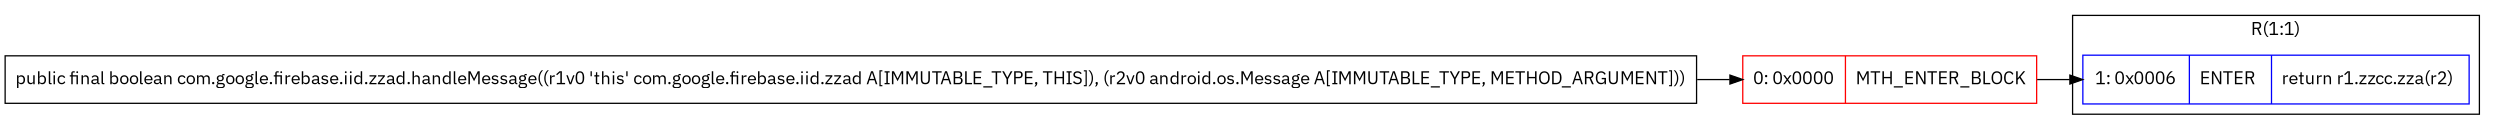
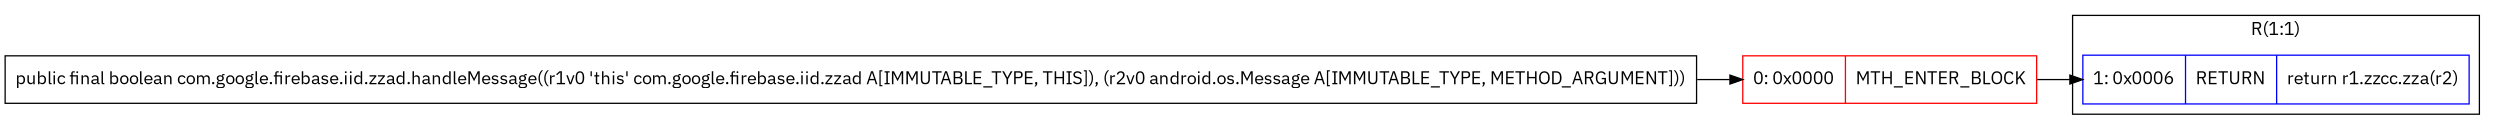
(2228, 79) -> (2231, 79)
